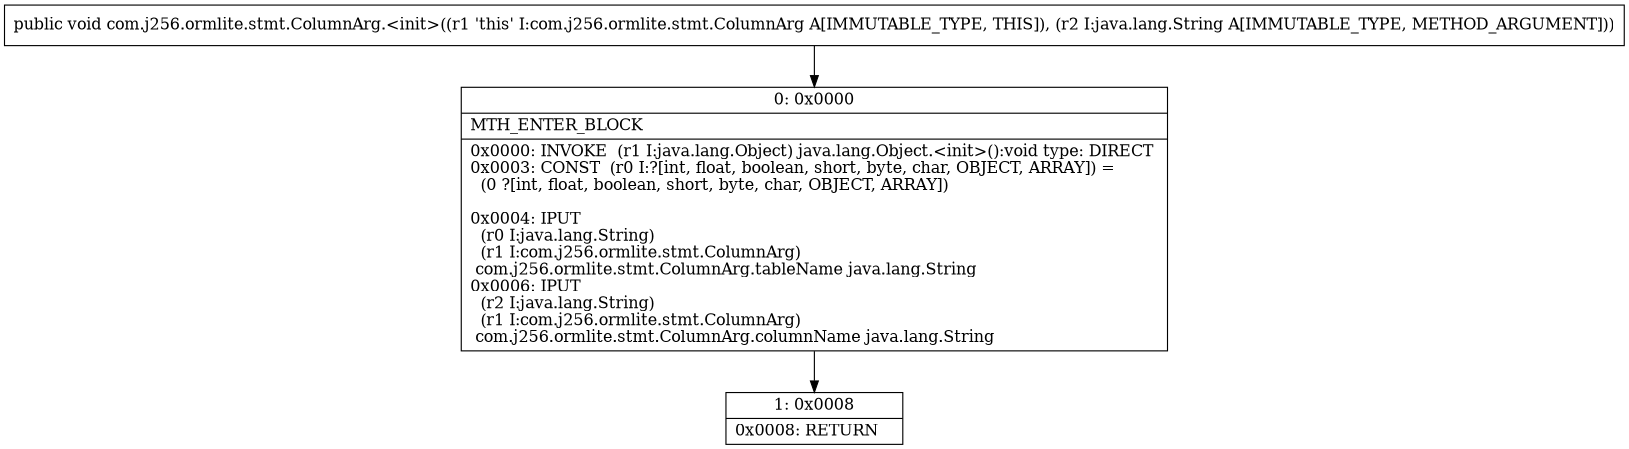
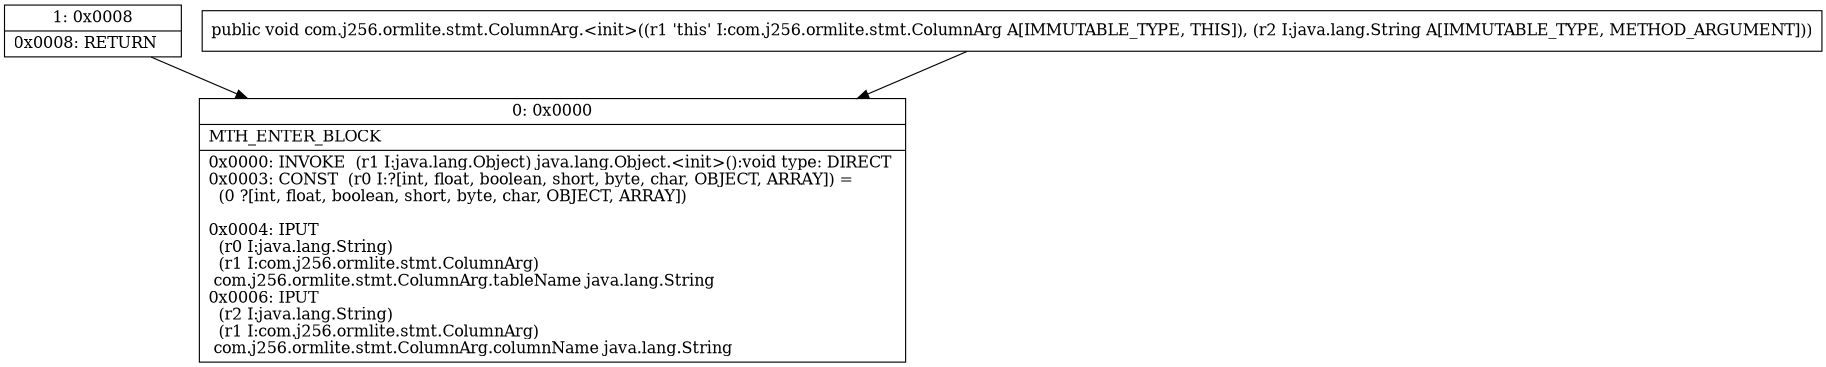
(814, 366) -> (194, 75)
